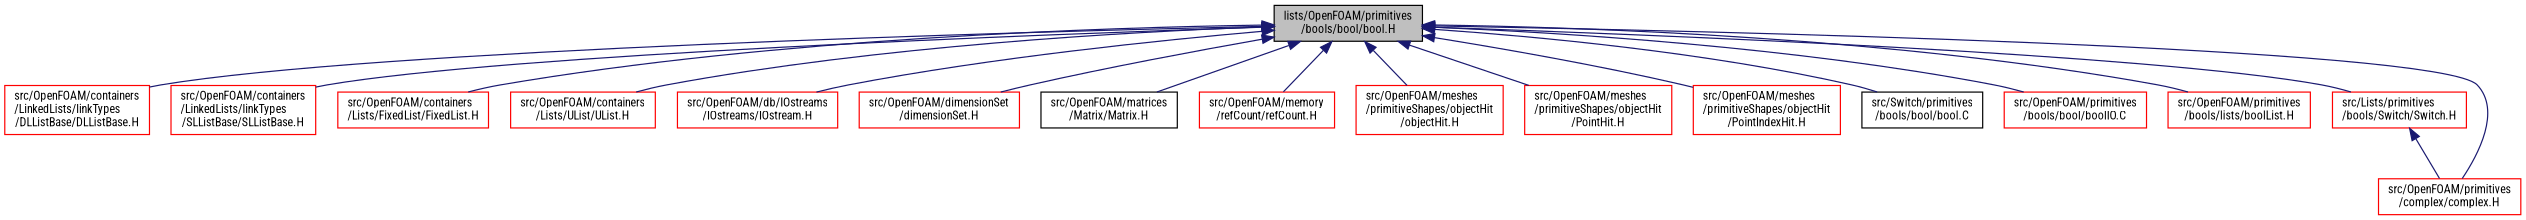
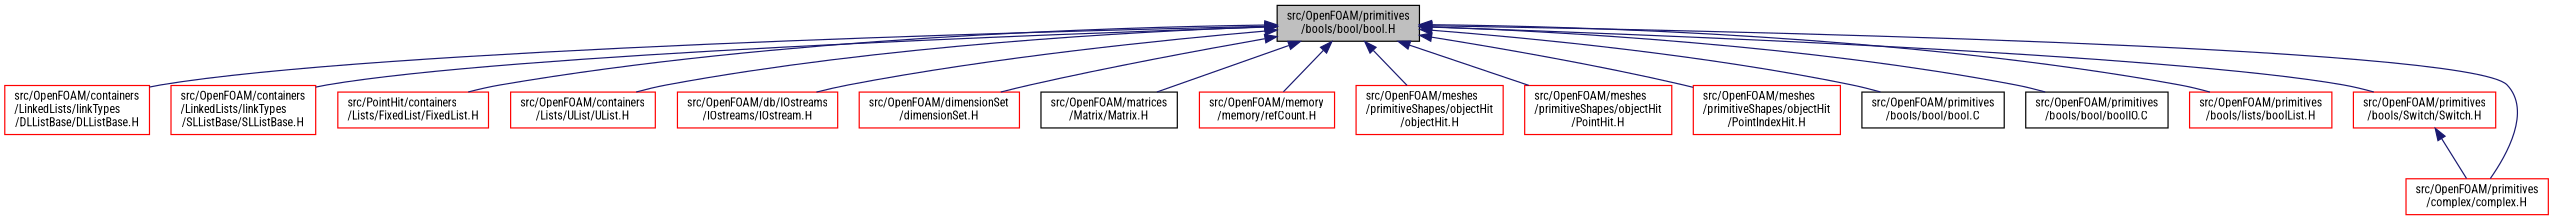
(1348, 23) -> (1348, 23)
(413, 110) -> (413, 110)
(1267, 110) -> (1267, 110)
(1922, 110) -> (1933, 110)
(2075, 110) -> (2097, 110)
(2399, 110) -> (2425, 110)
